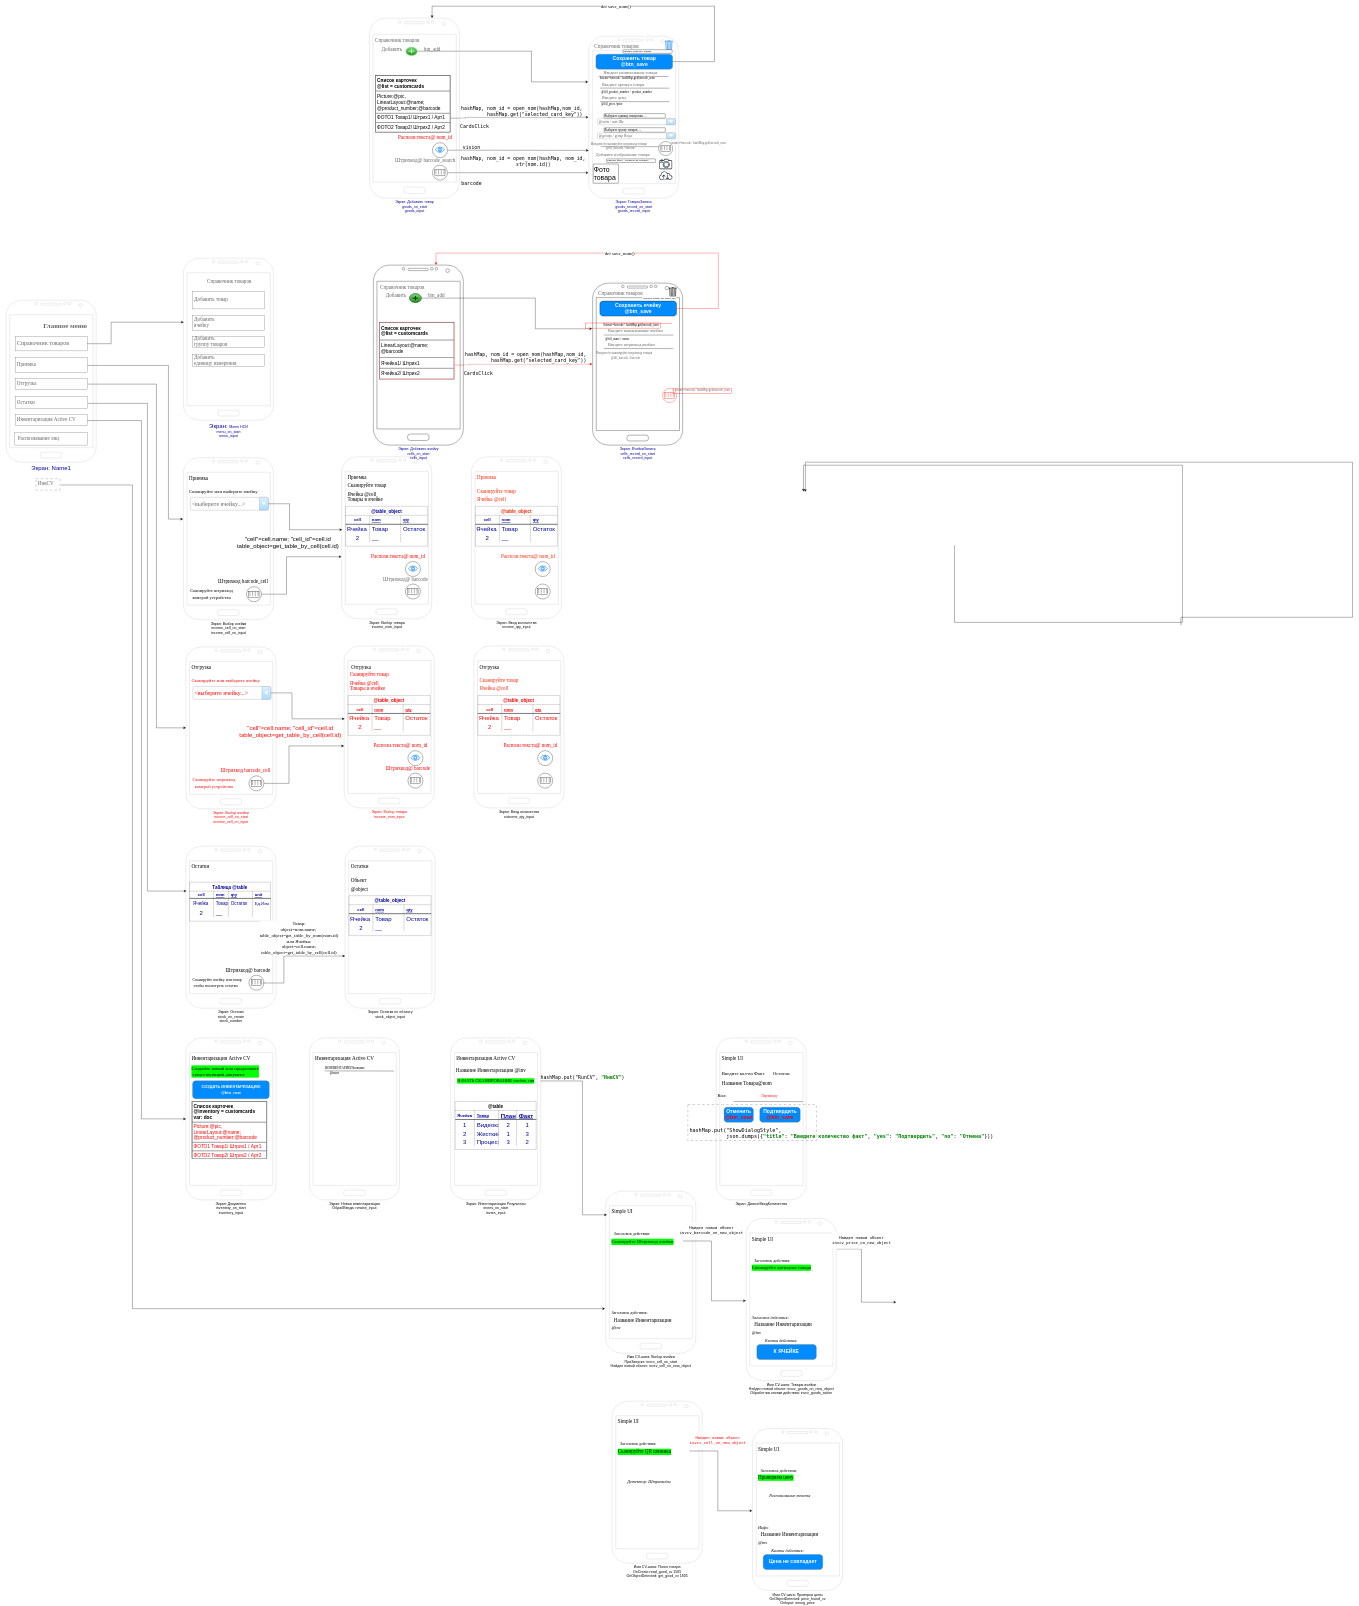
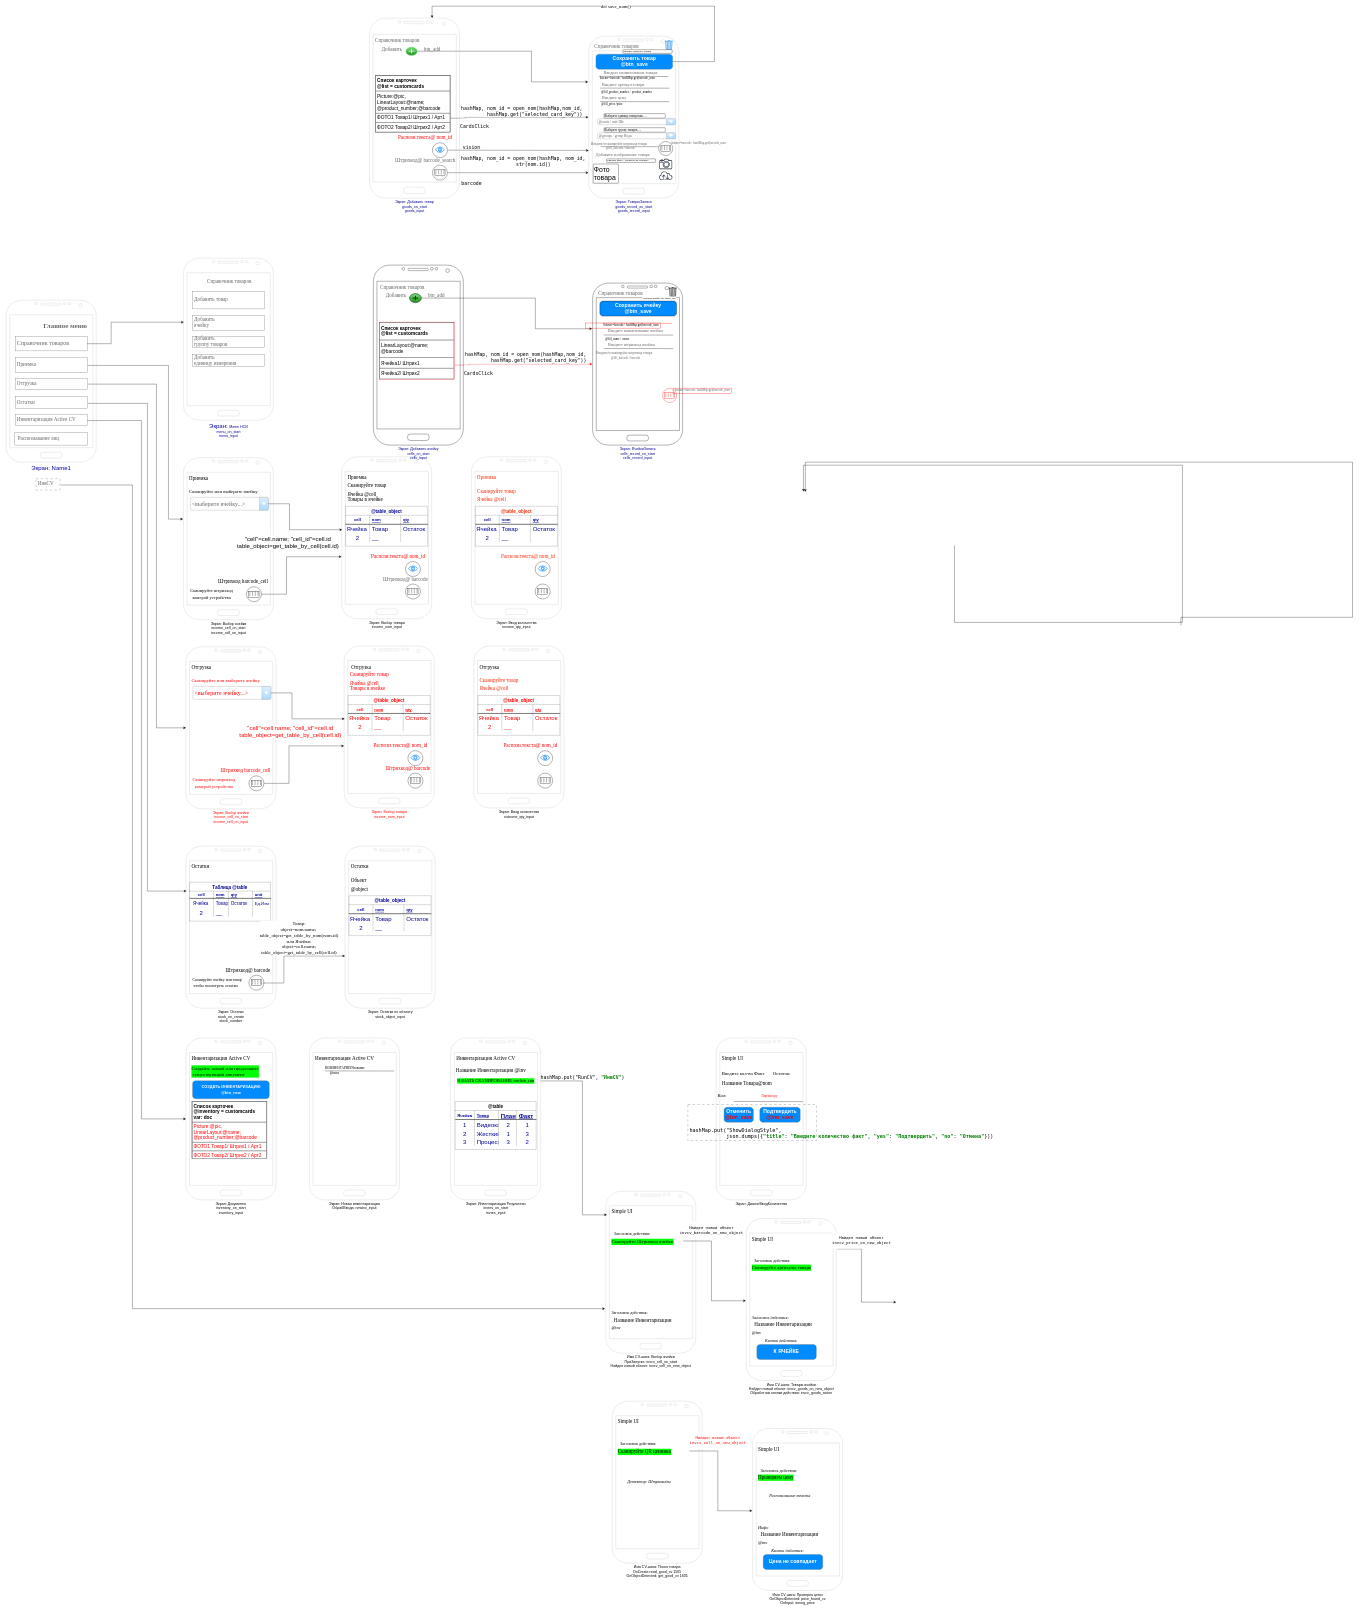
(619, 253) -> none
